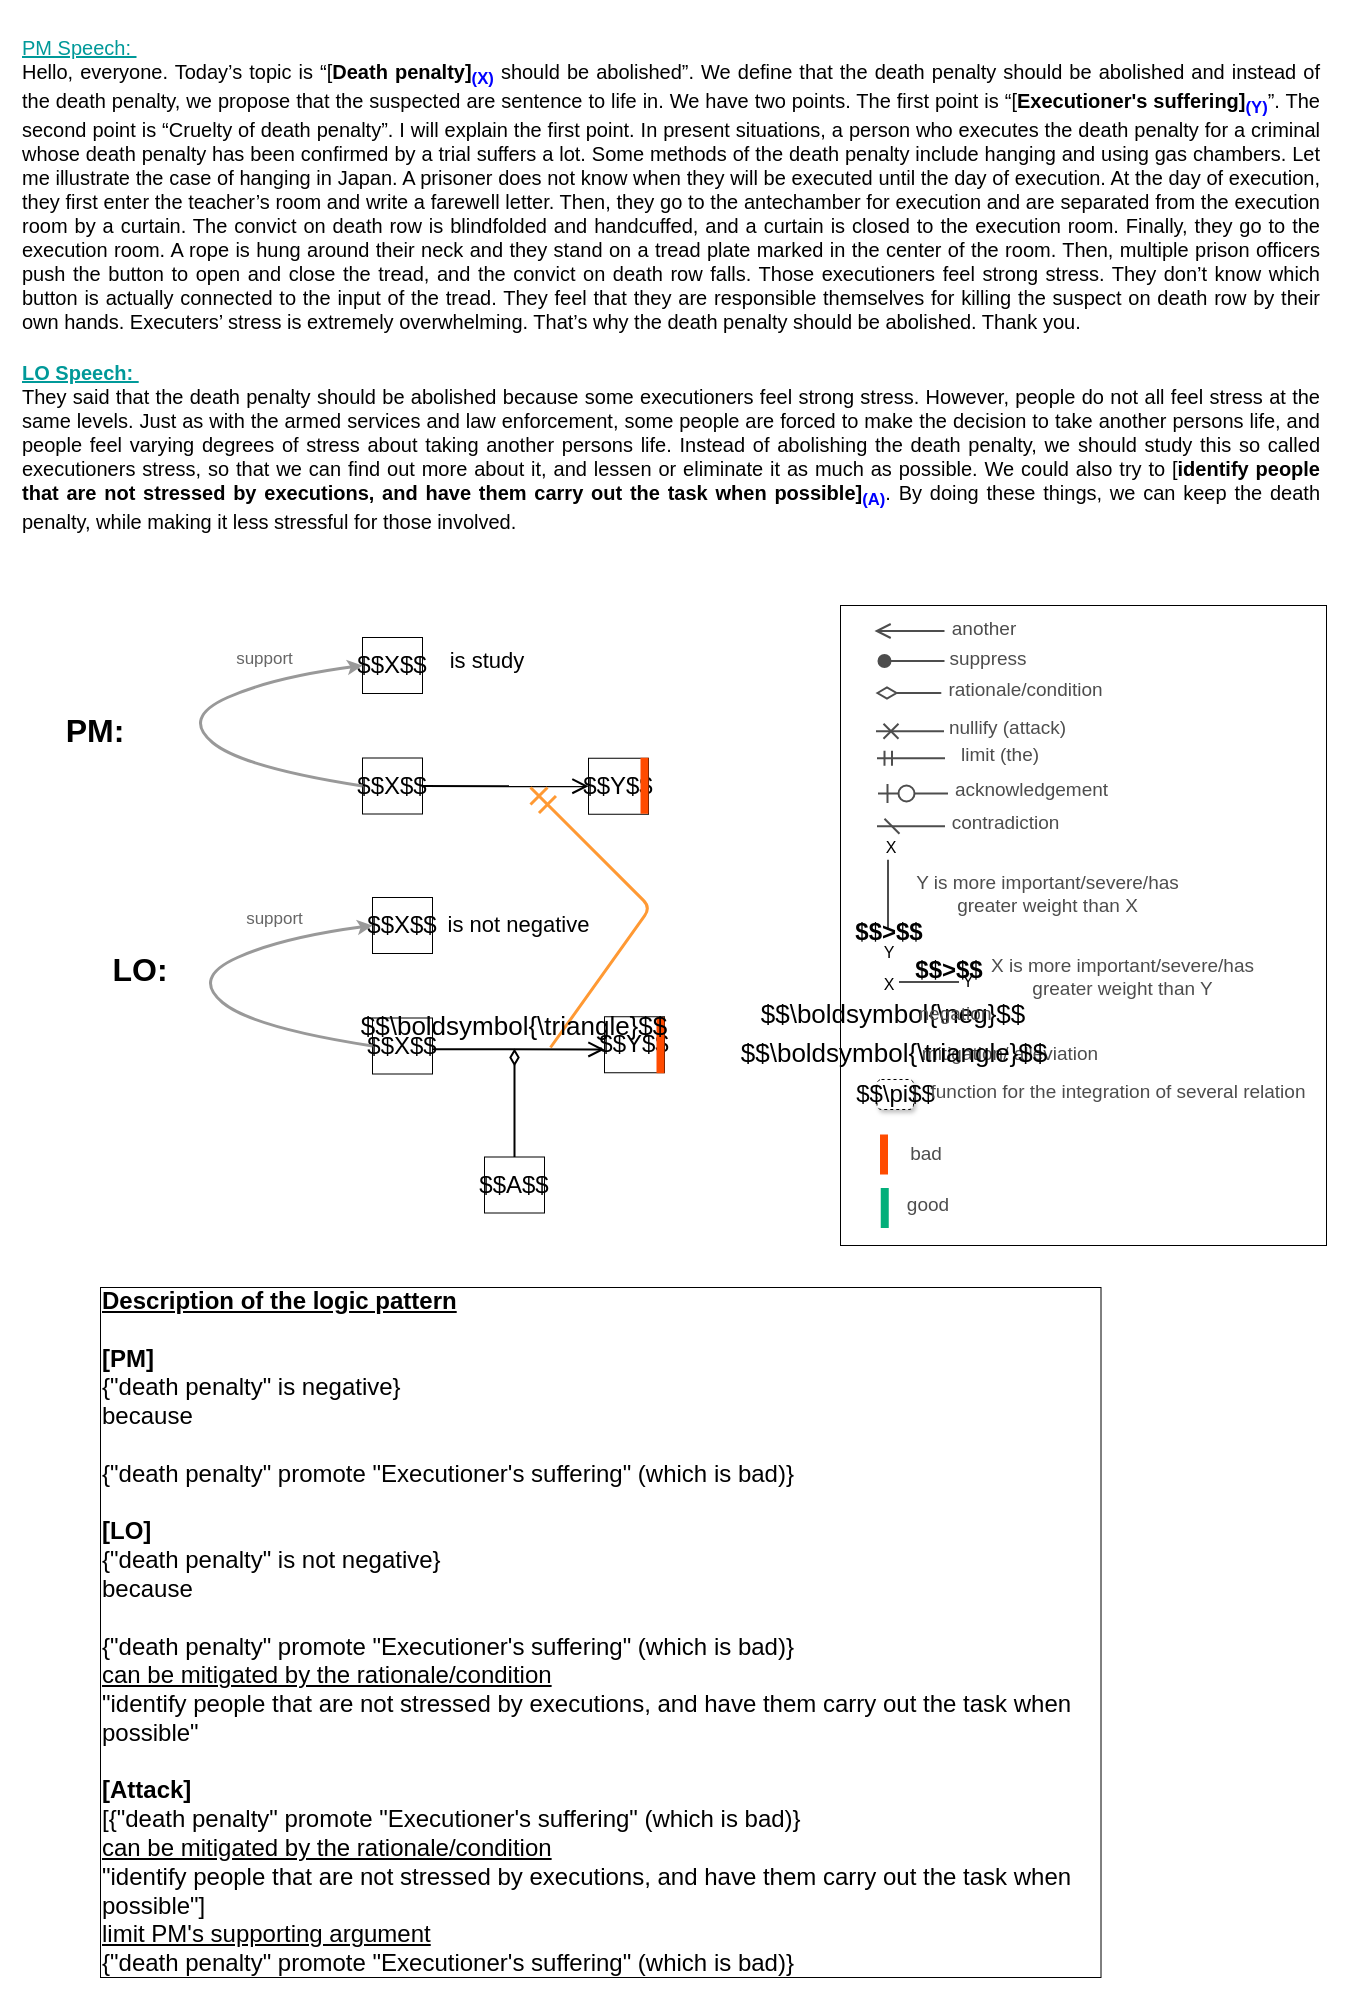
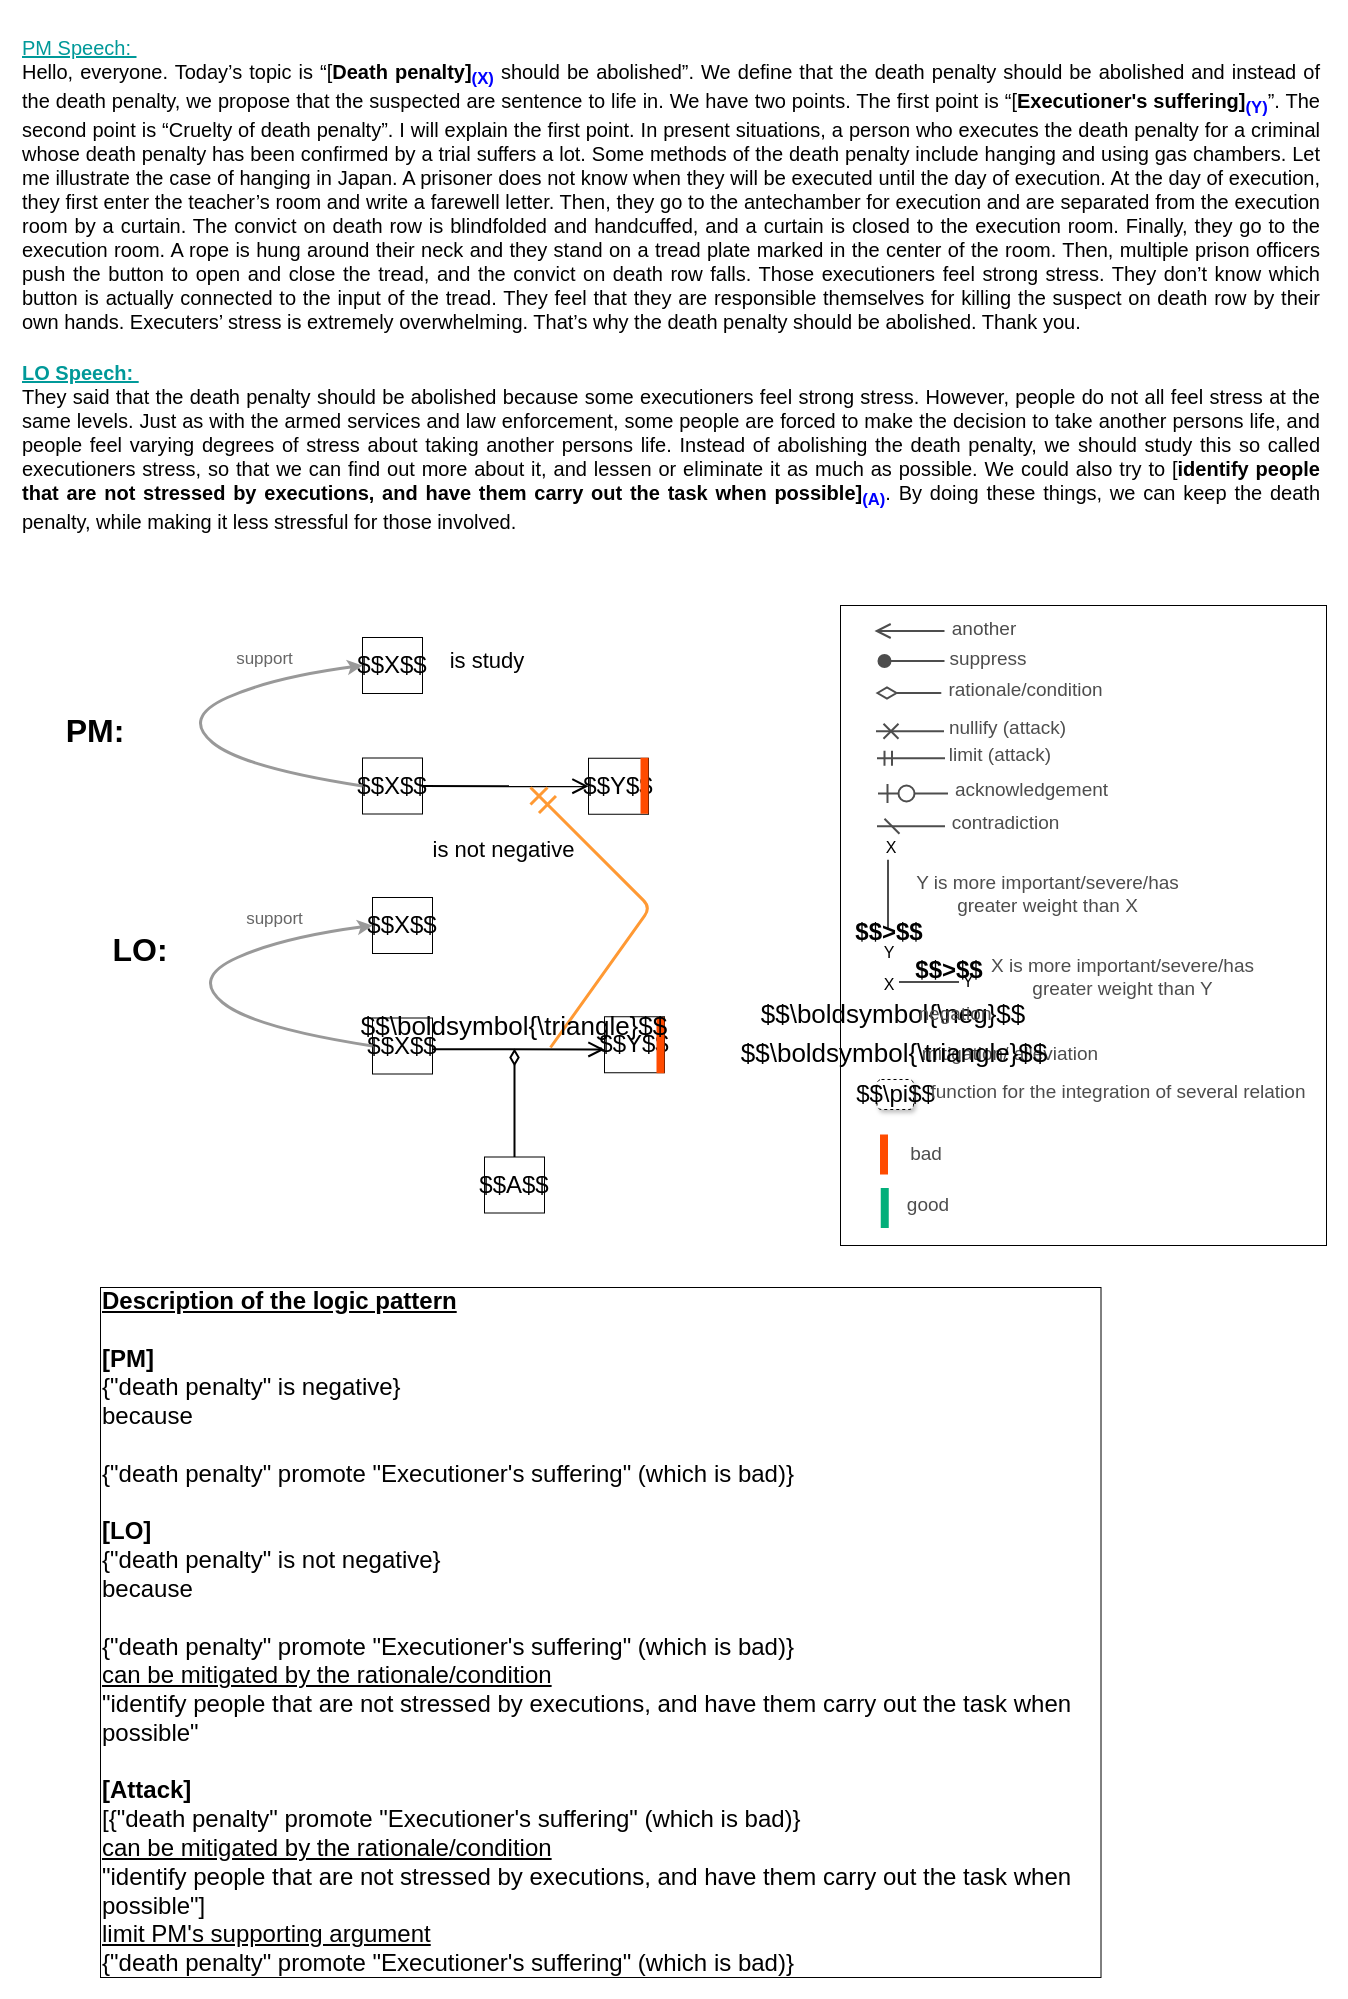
(1001, 756) -> (1001, 756)
(519, 926) -> (504, 851)
(141, 970) -> (141, 950)
